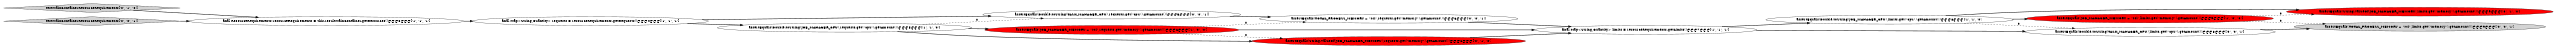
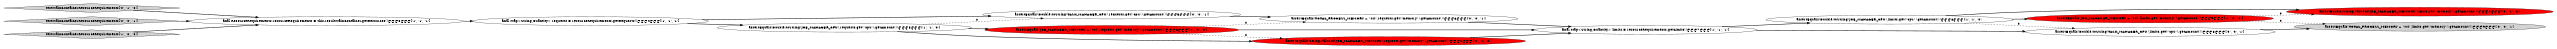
none -> (92, 34)
